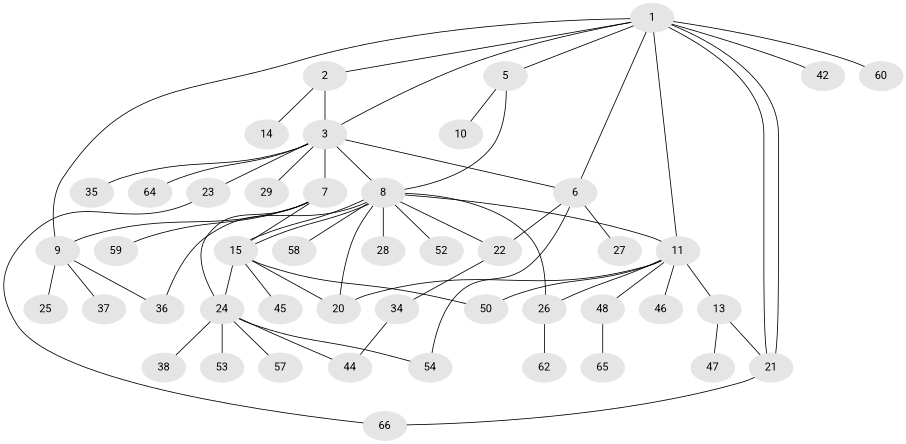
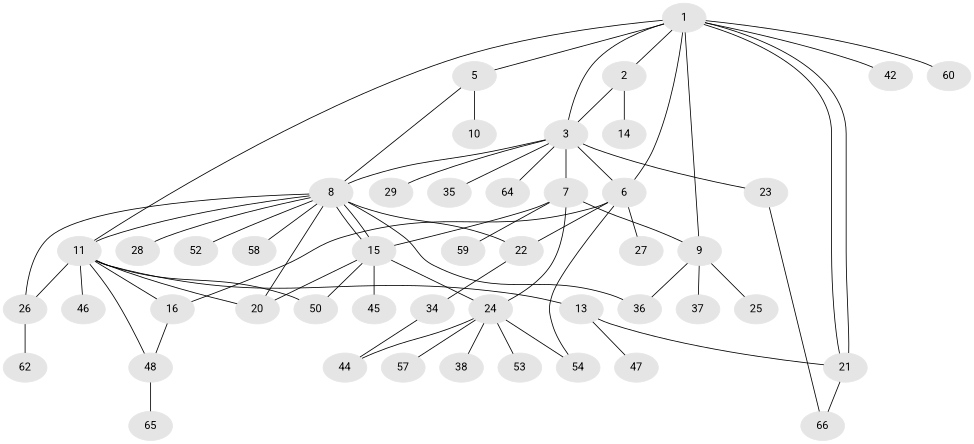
none -> (172, 309)
